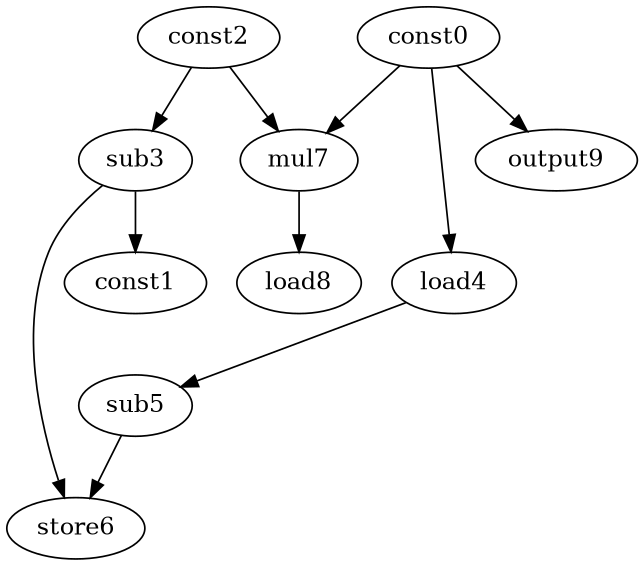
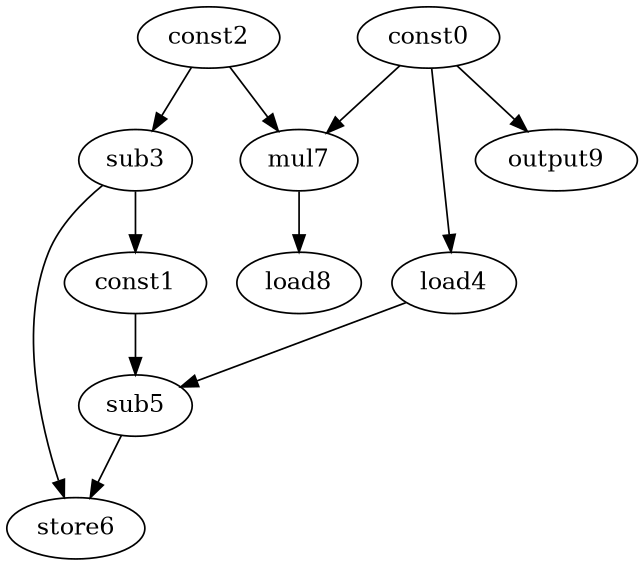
none -> (135, 336)
